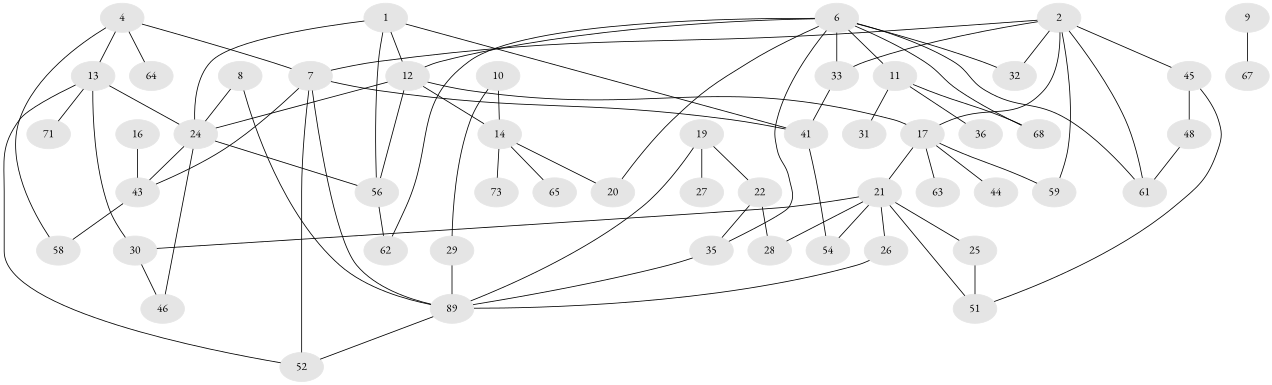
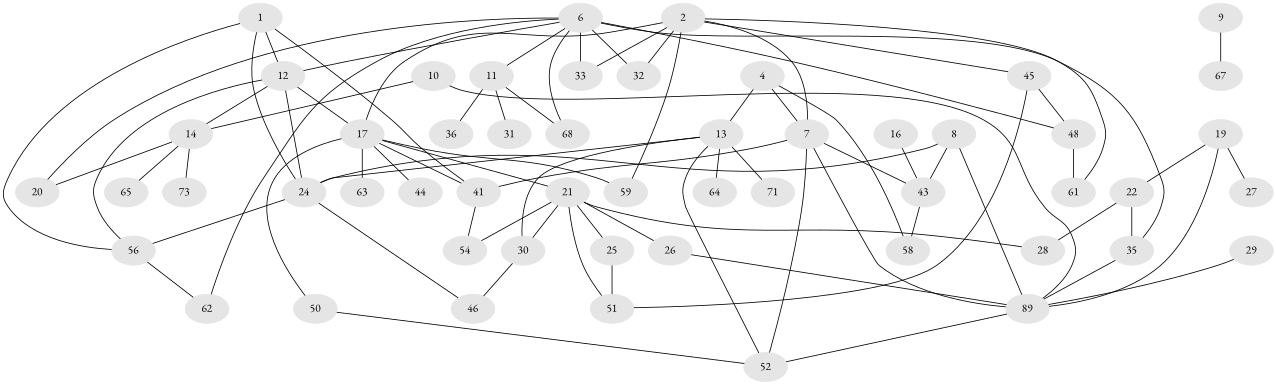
(137, 47) -> (718, 163)
(999, 97) -> (829, 70)
(819, 110) -> (408, 157)
(460, 160) -> (829, 94)
(167, 163) -> (939, 163)
none -> (315, 309)
